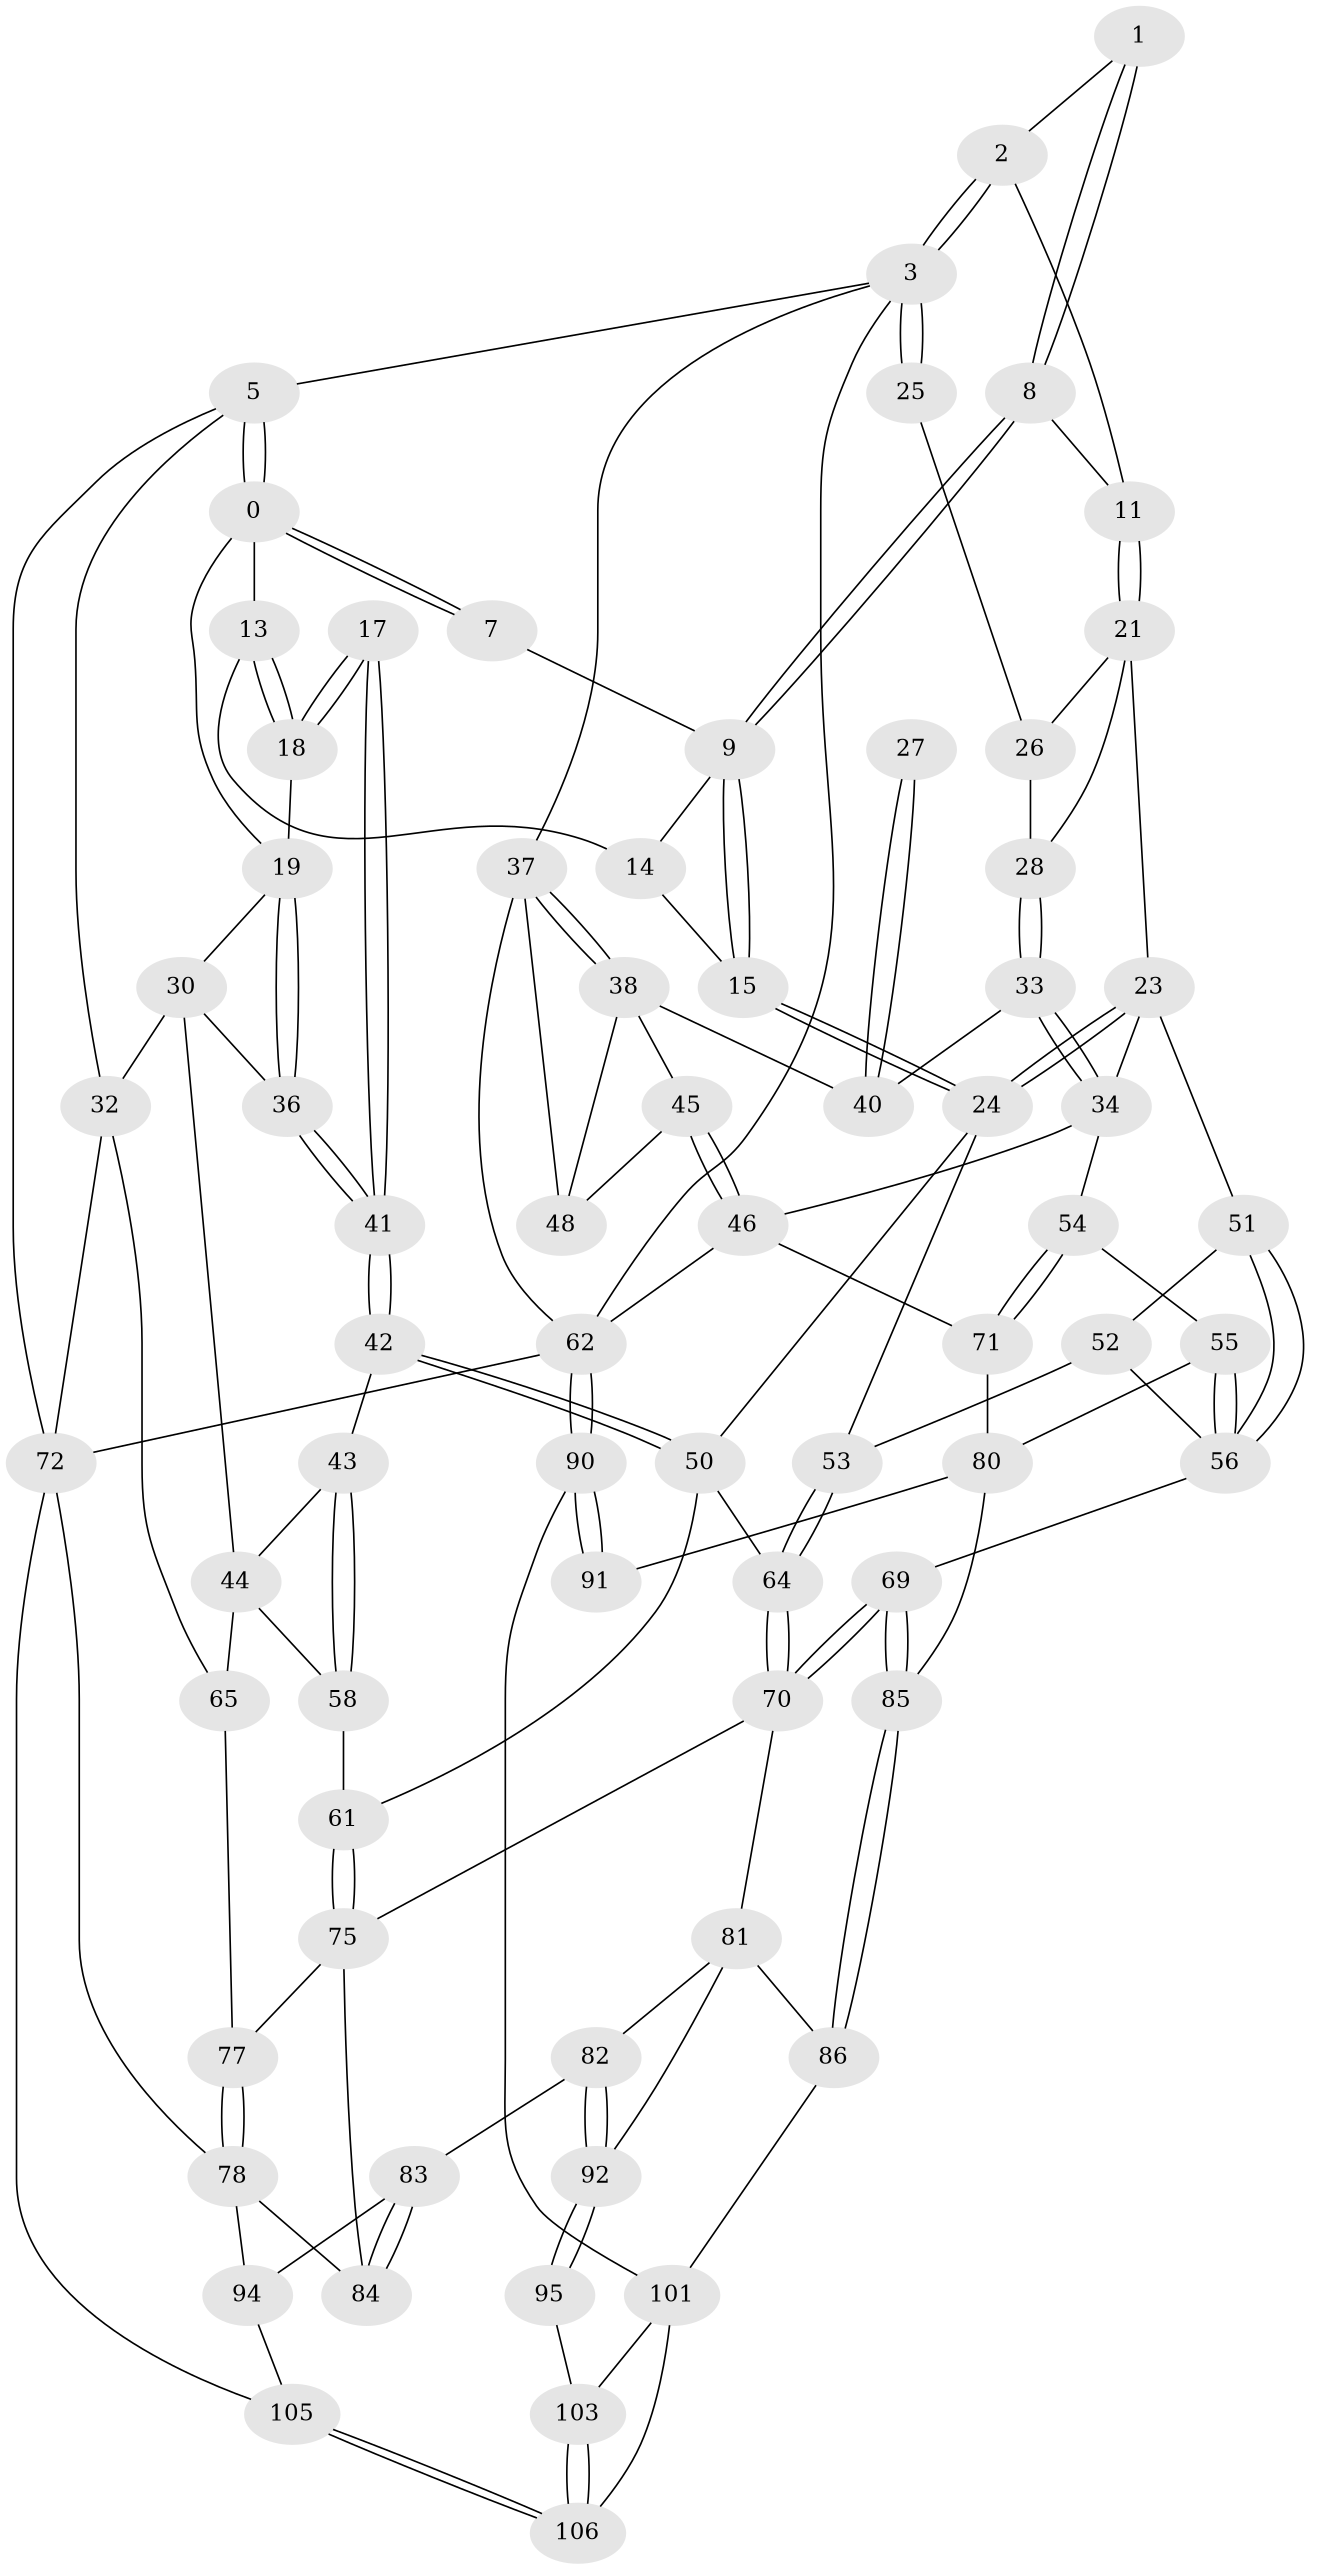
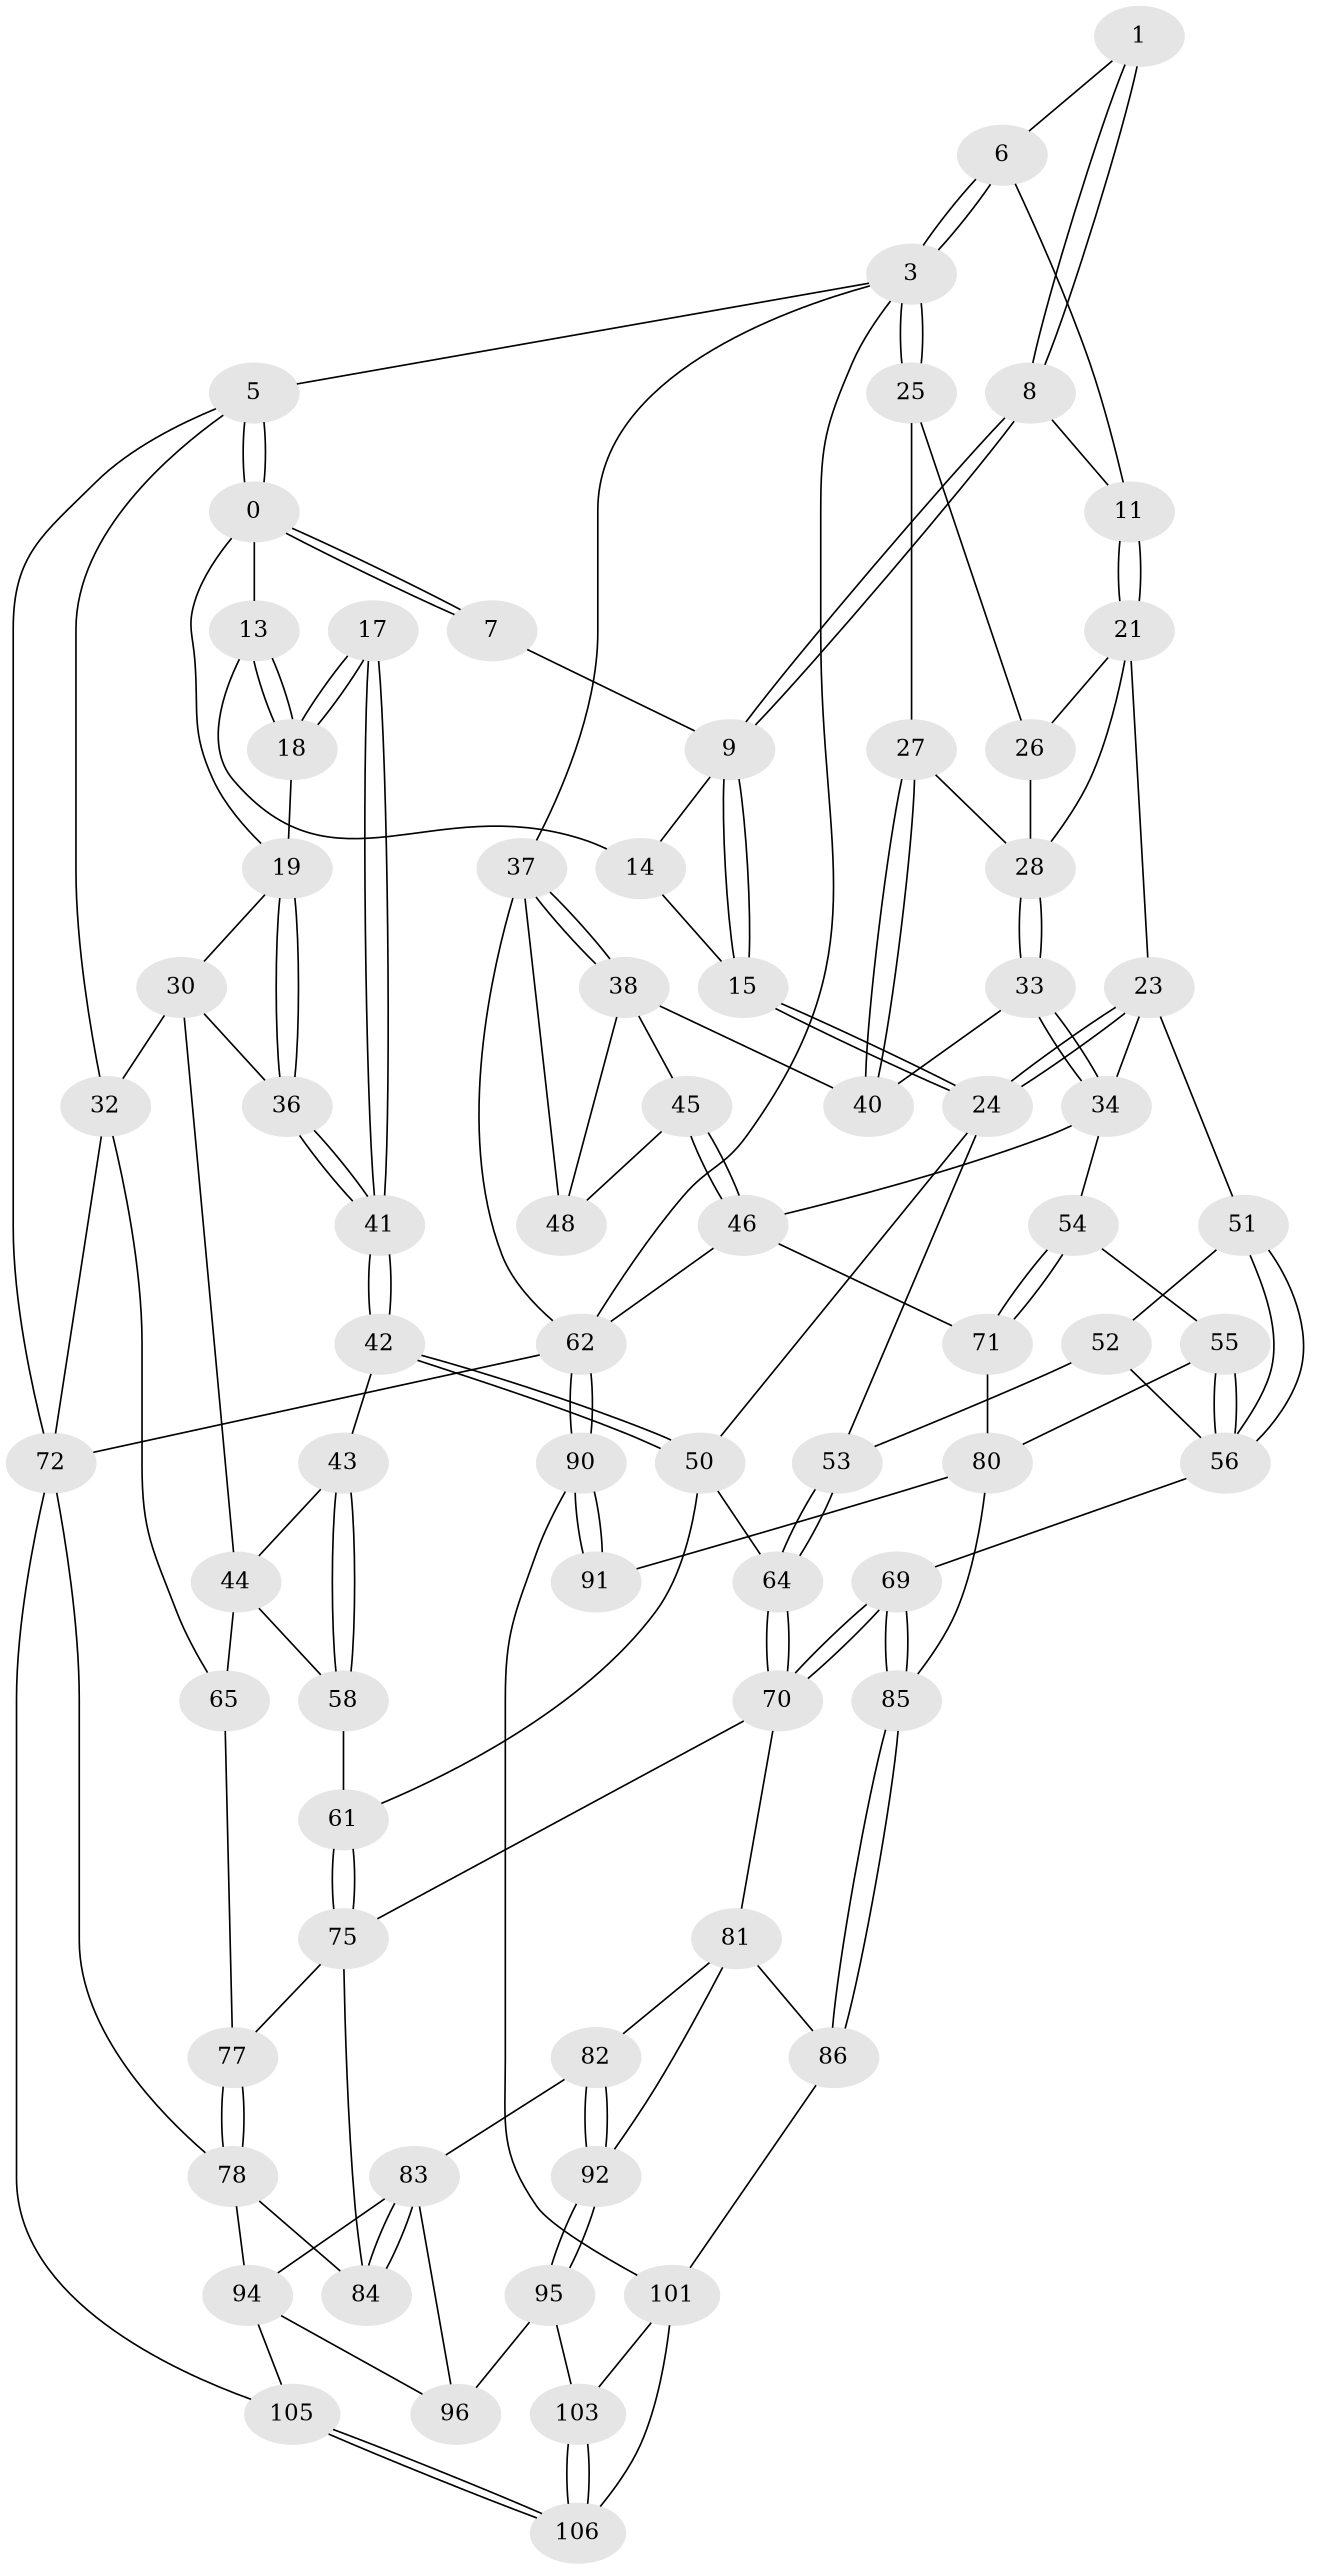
(1002, 155) -> (1002, 155)
none -> (912, 571)
none -> (971, 809)
none -> (456, 2414)
